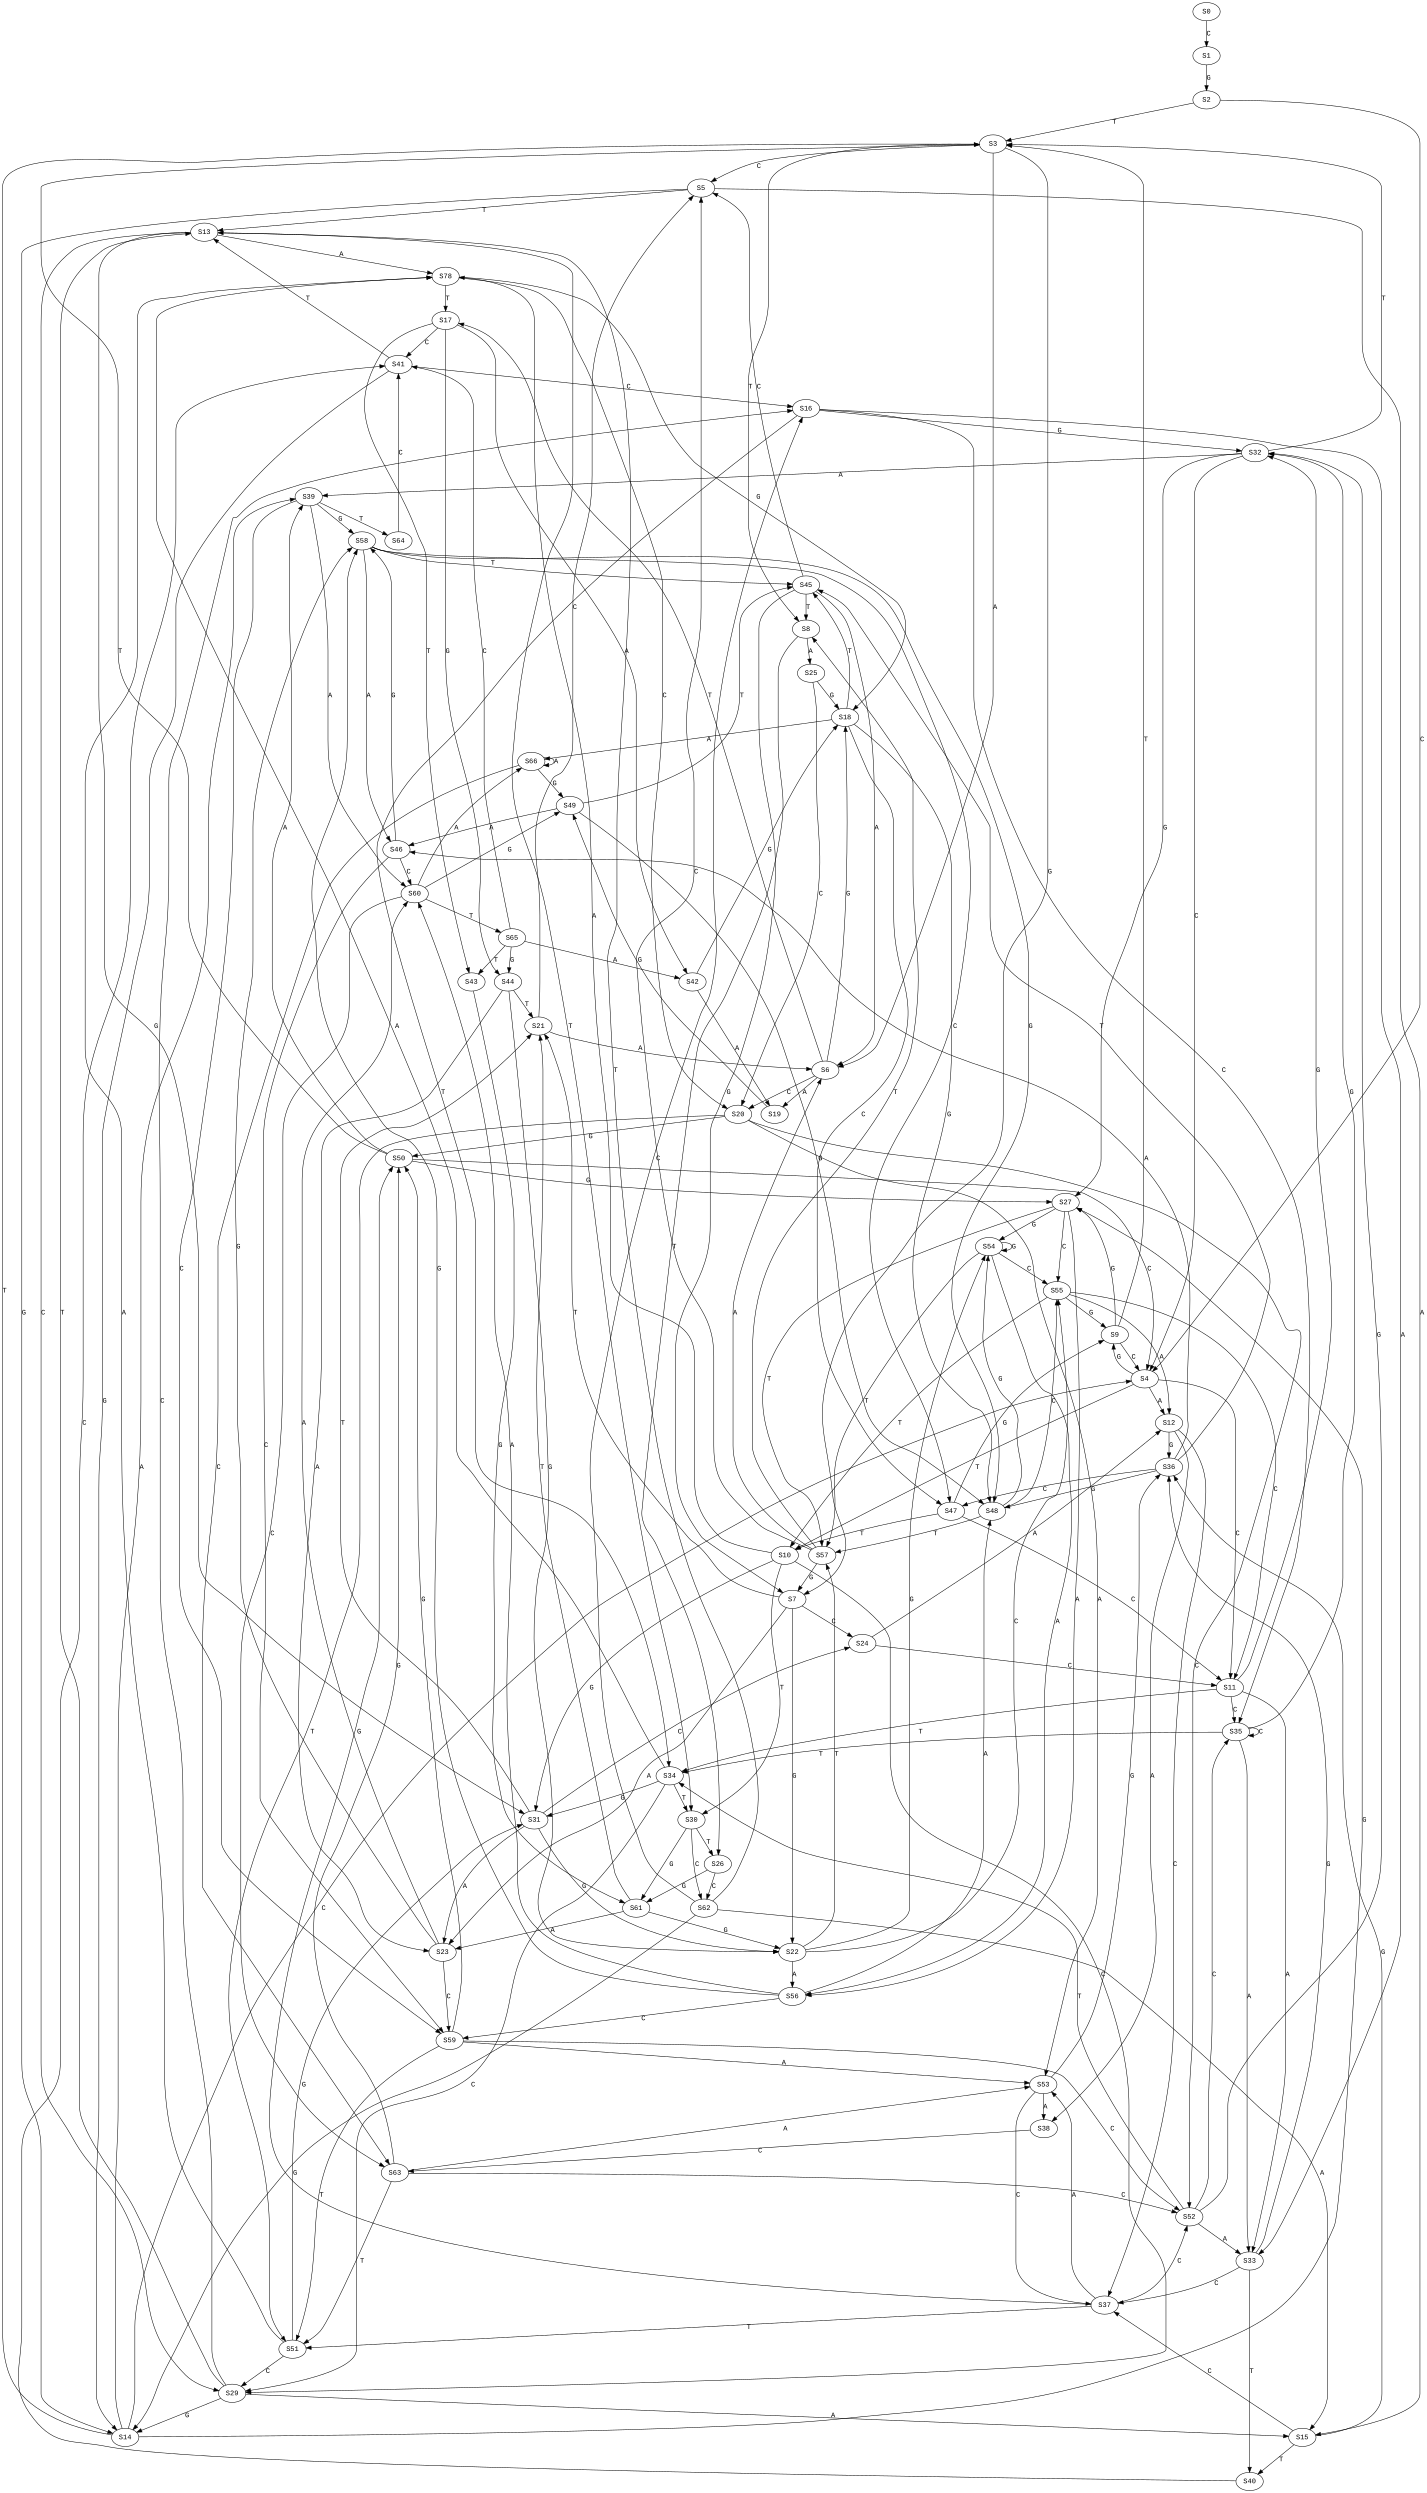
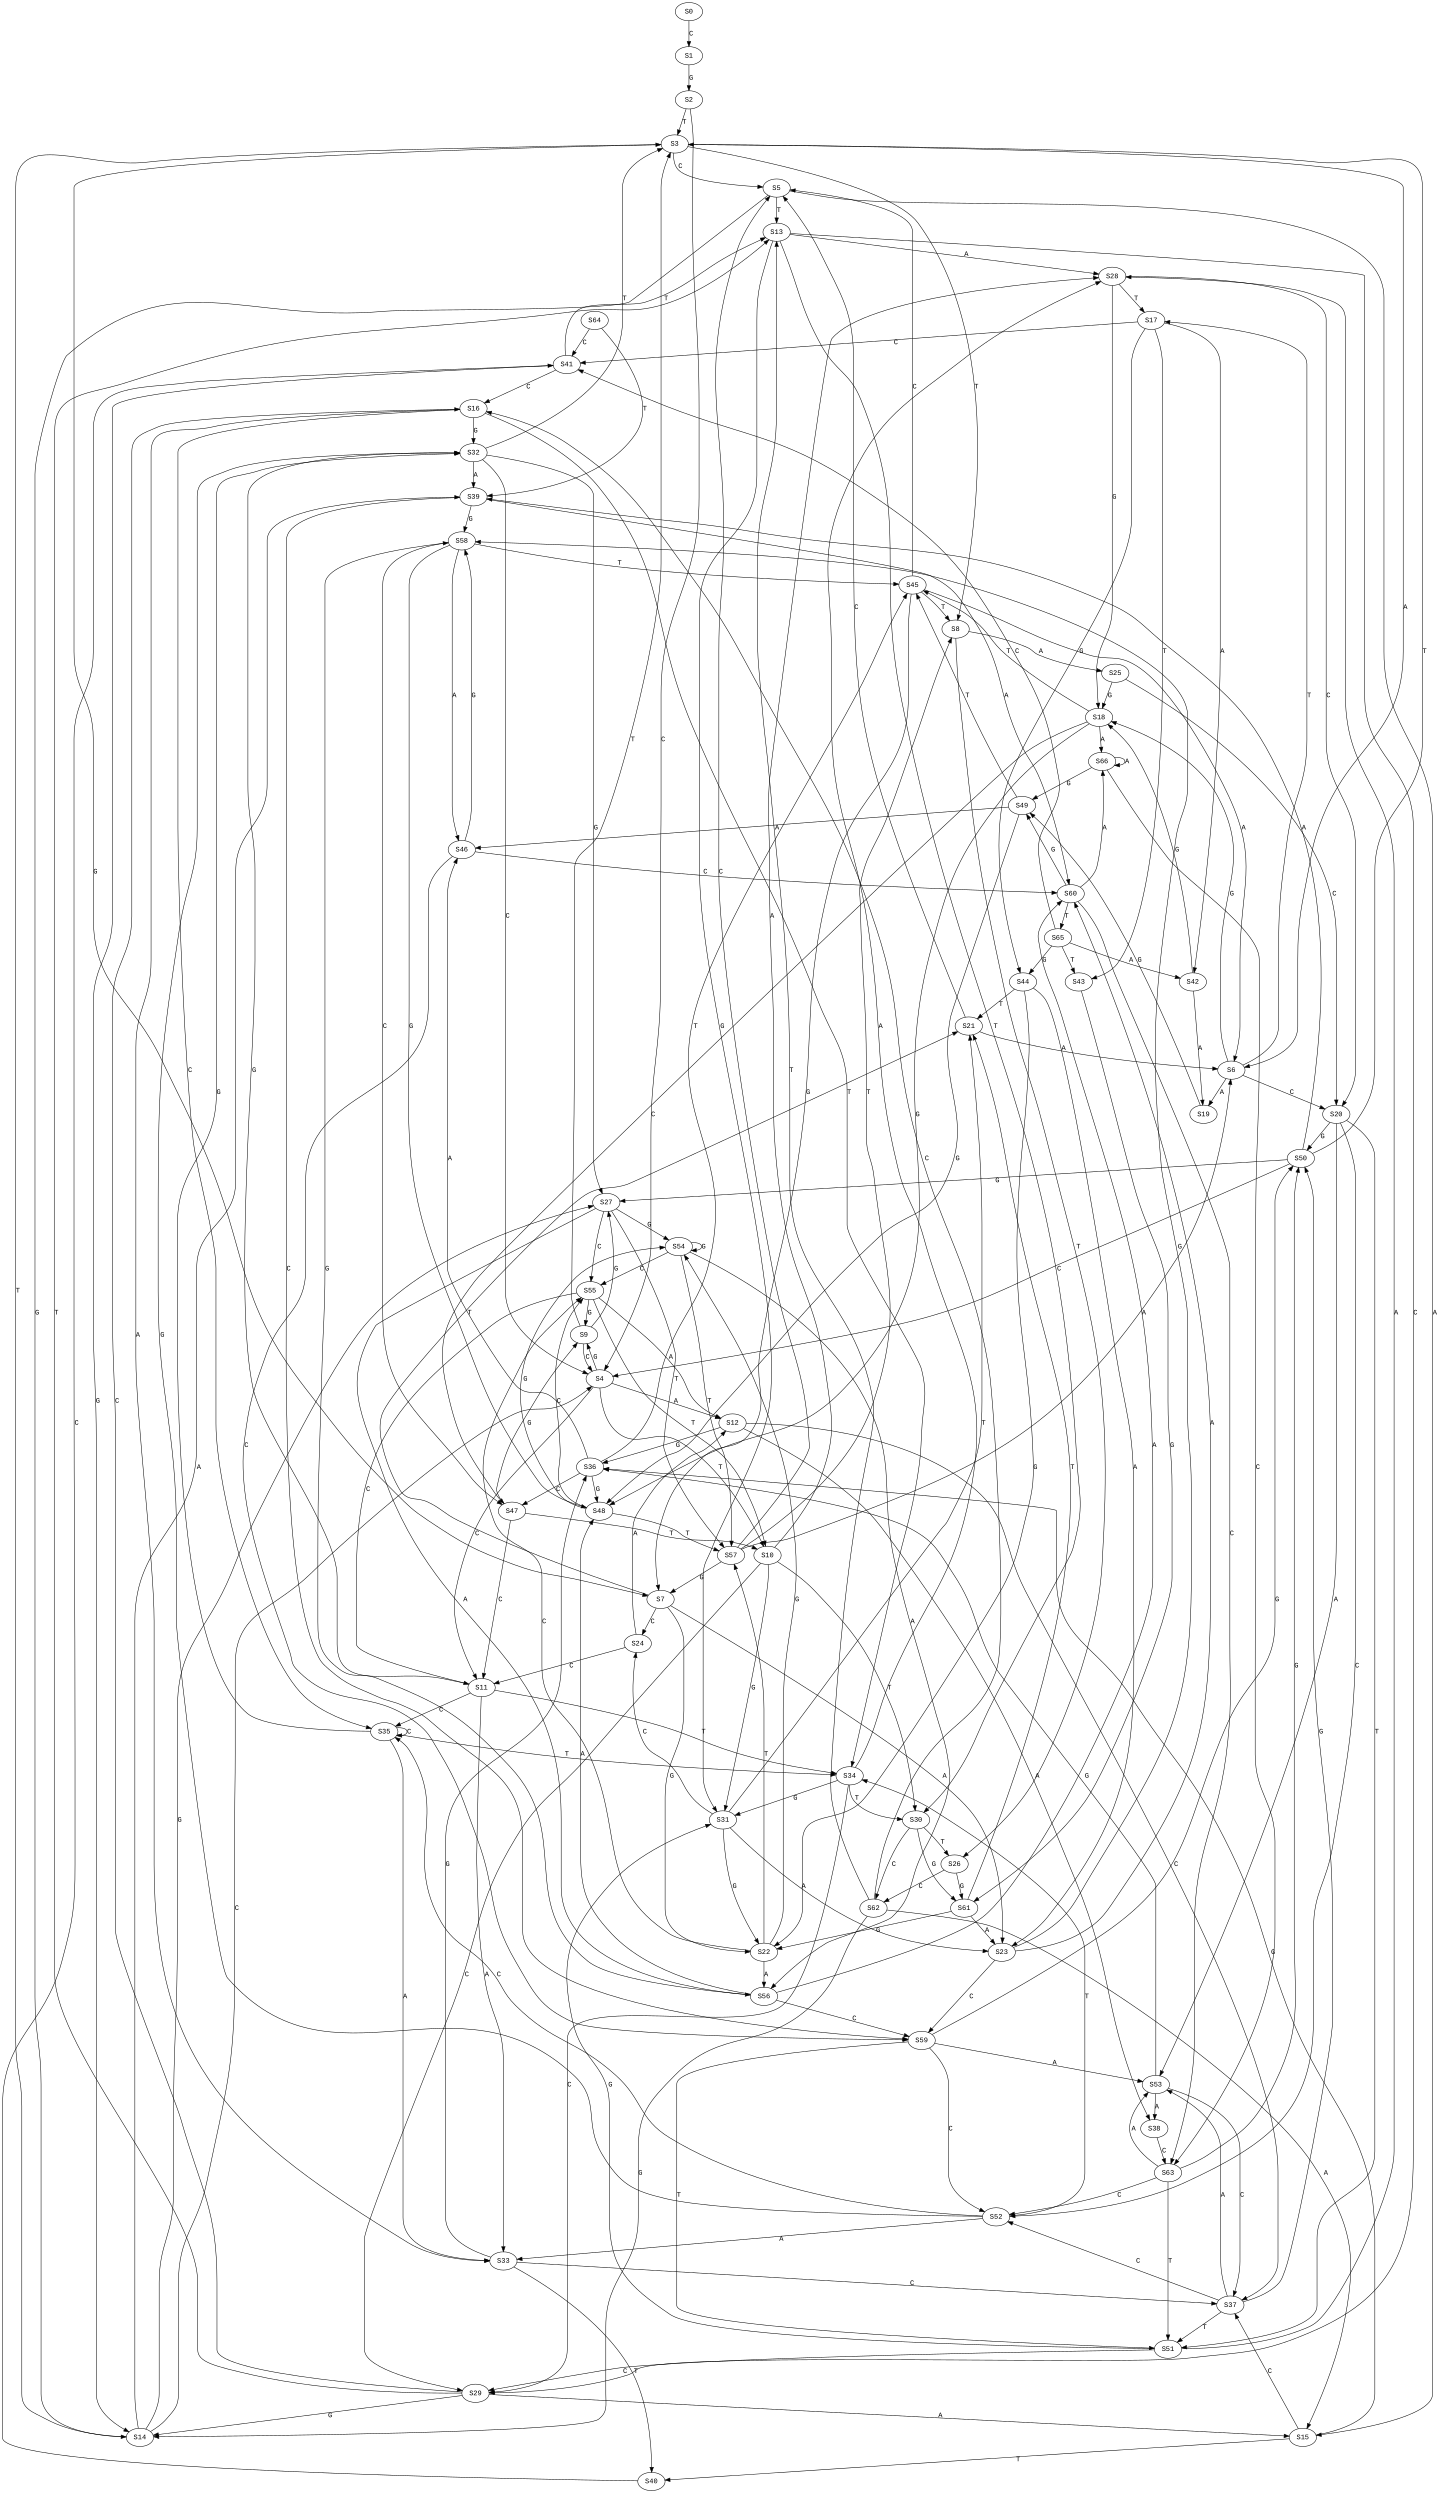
(446, 276) -> (1112, 276)
(351, 518) -> (622, 450)
